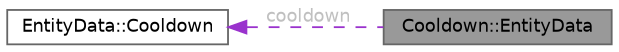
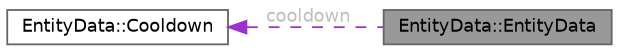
(498, 27) -> (498, 27)
